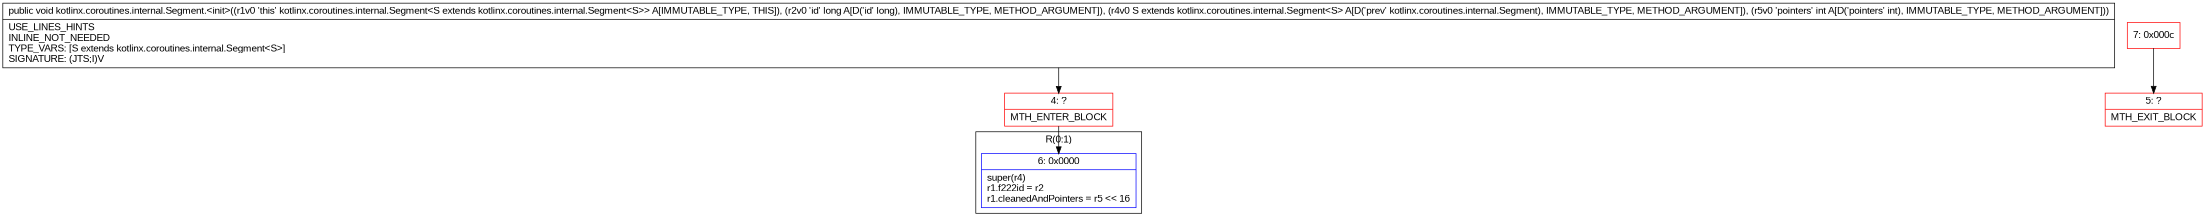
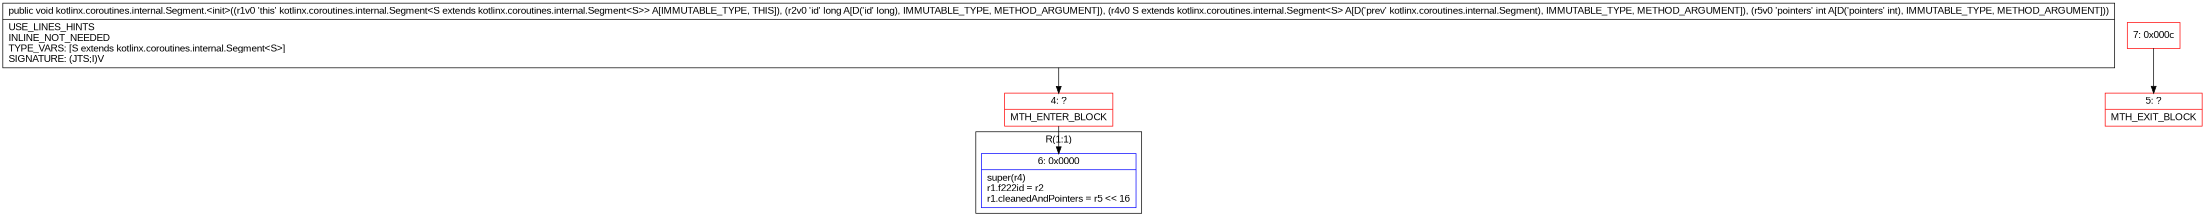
(1059, 140) -> (1059, 140)
